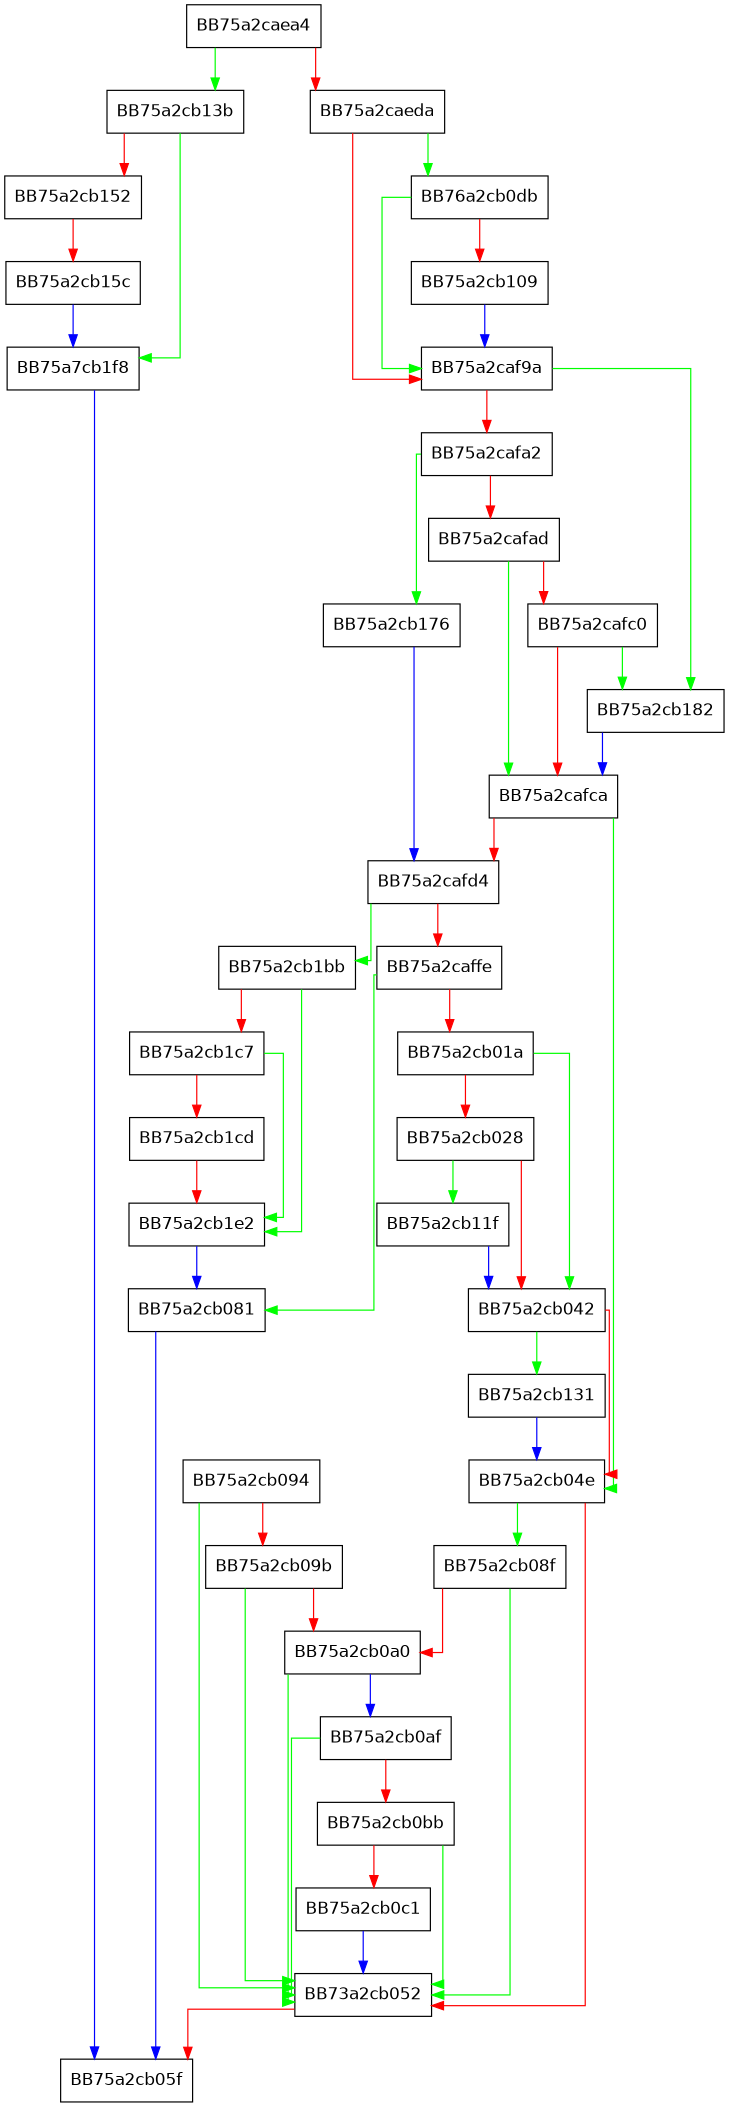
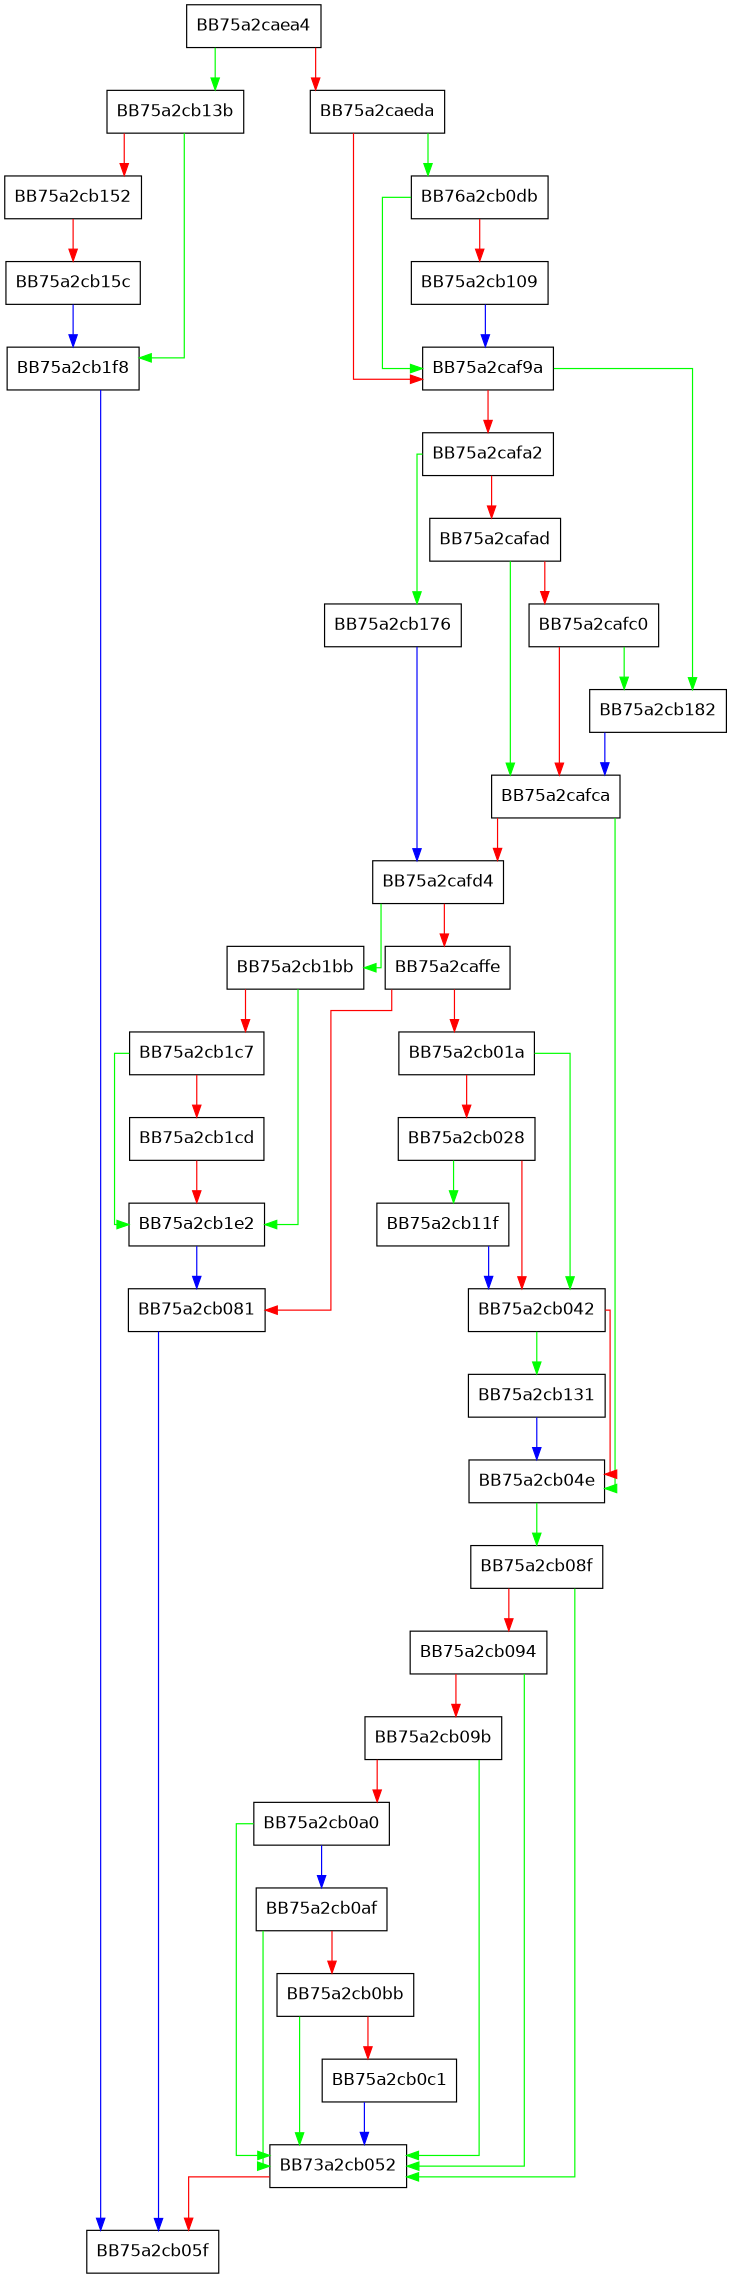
(73, 369) -> (73, 369)
(374, 1190) -> (331, 1146)
(443, 1626) -> (509, 1604)
(585, 1825) -> none
